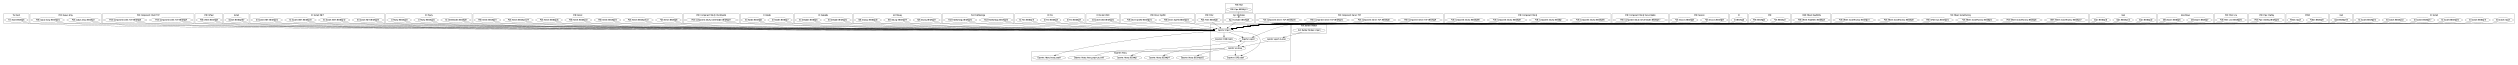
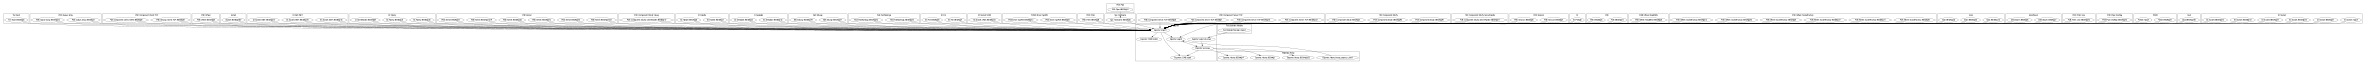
(317, 15) -> (298, 15)
(711, 15) -> (646, 15)
(1158, 15) -> (1039, 15)
(125, 20) -> (126, 20)
(171, 20) -> (170, 20)
(334, 20) -> none
(668, 20) -> none
(868, 20) -> none
(1027, 20) -> none
(1465, 20) -> none
(1739, 20) -> (1577, 20)
(1938, 20) -> (1692, 20)
(2066, 20) -> (1825, 20)
(1049, 58) -> none
